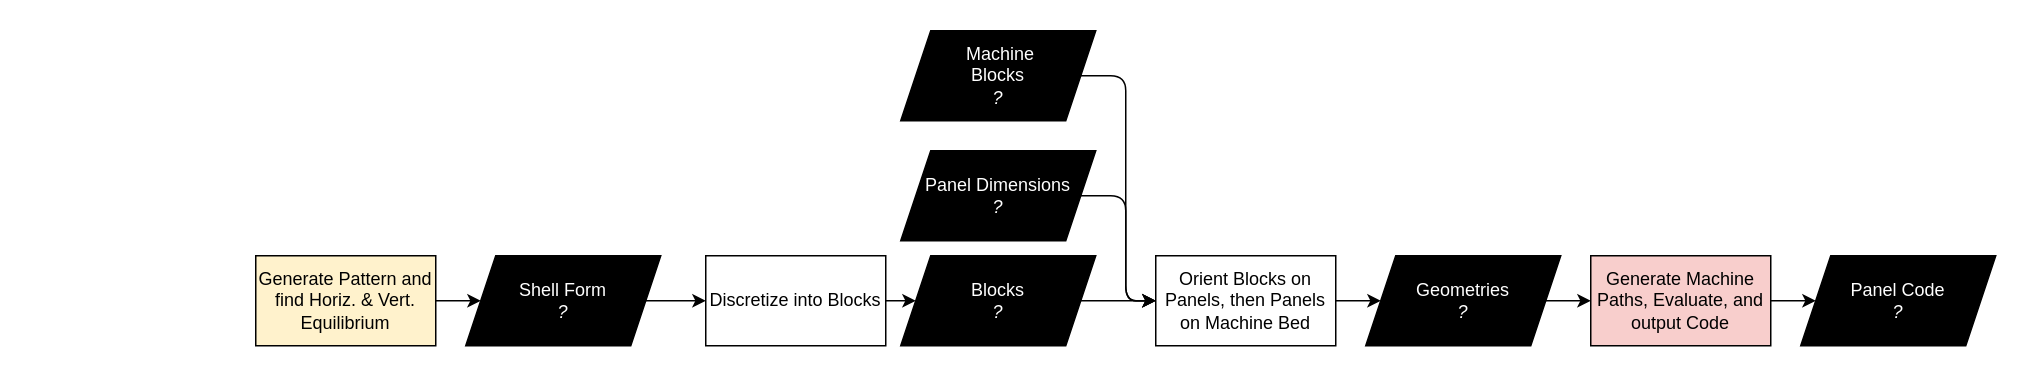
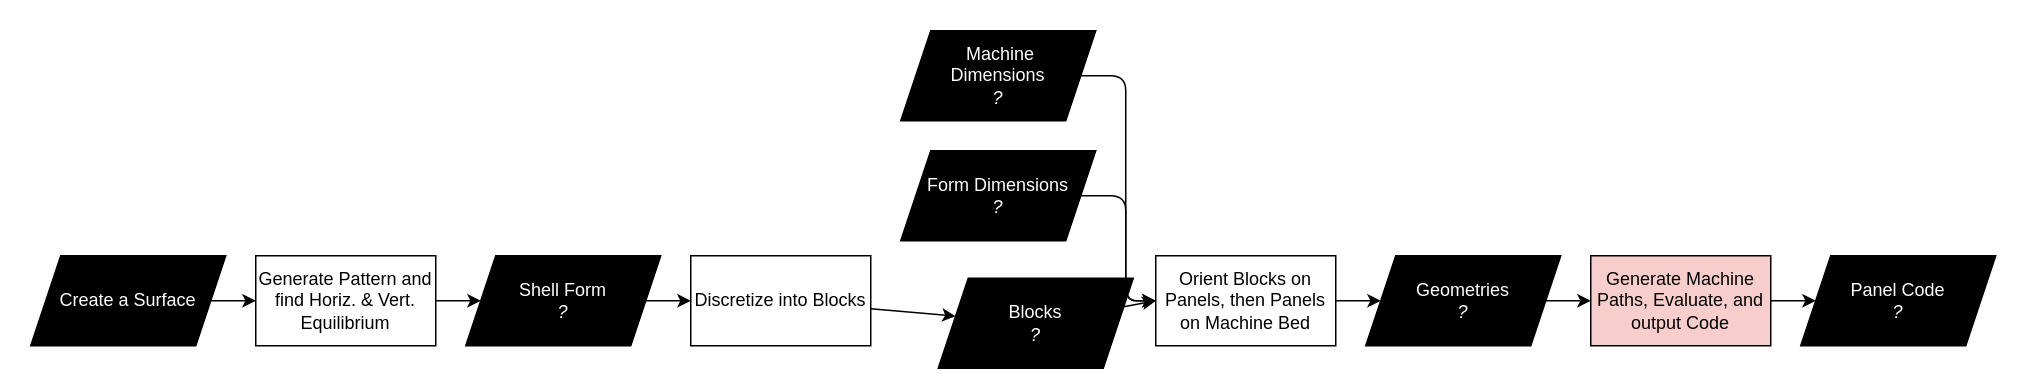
(998, 76) -> (998, 76)
(998, 196) -> (998, 196)
none -> (128, 301)
none -> (228, 301)
(346, 301) -> (346, 301)
(796, 301) -> (781, 301)
(998, 301) -> (1036, 323)
